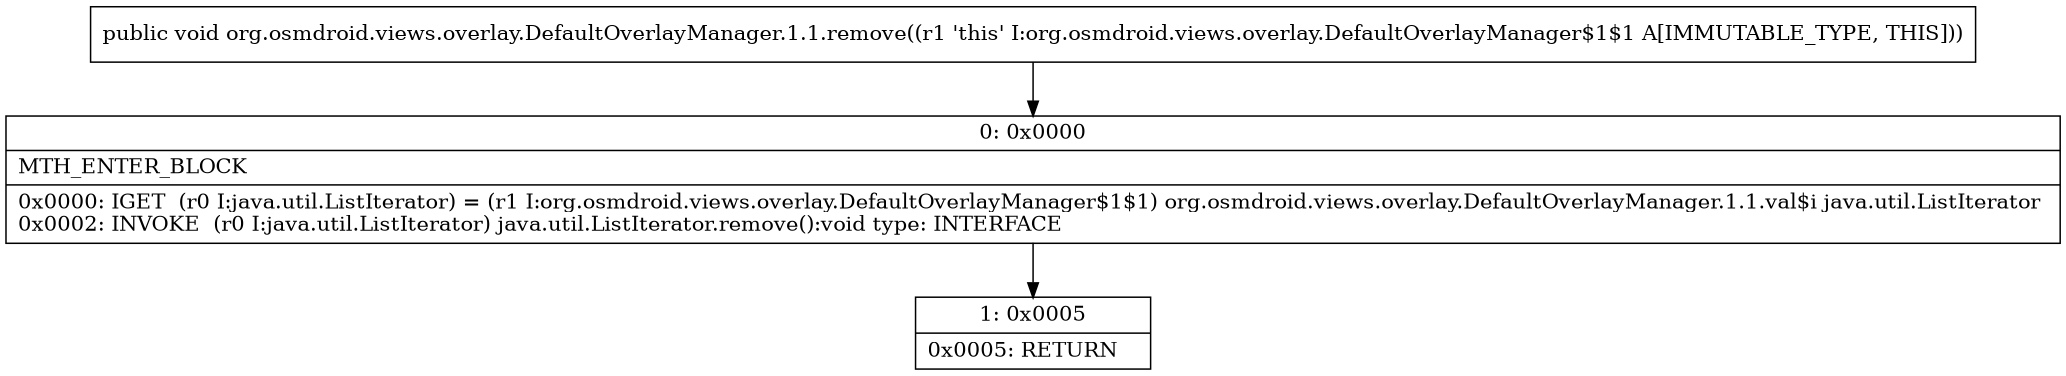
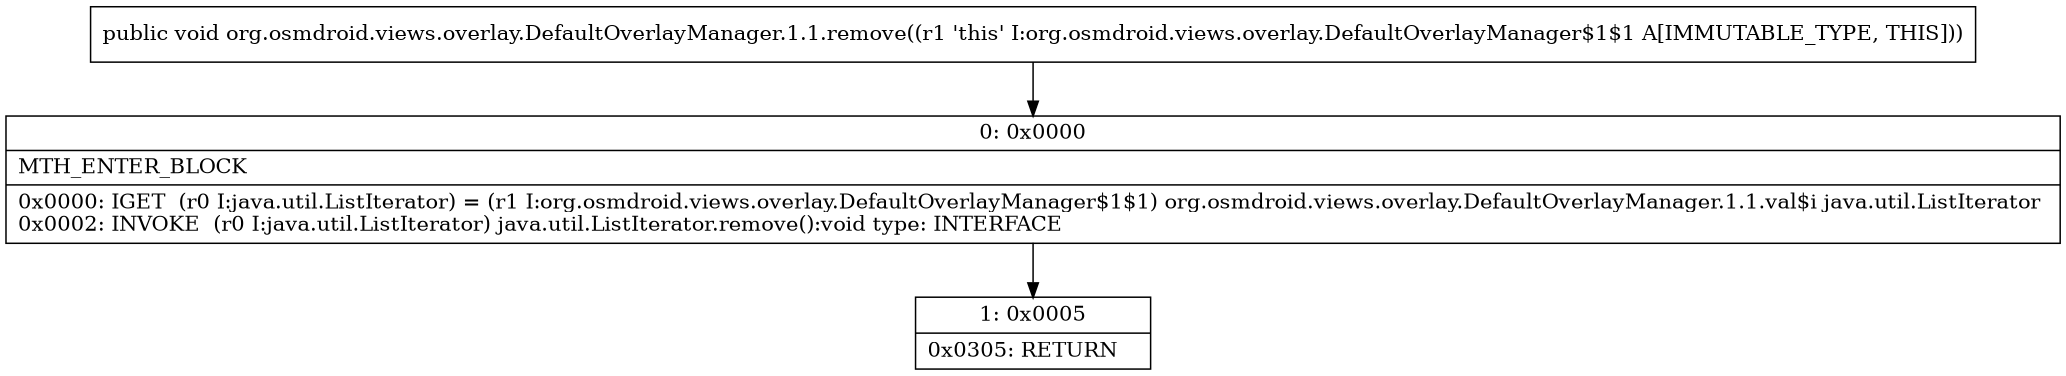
(1033, 350) -> (1033, 350)
